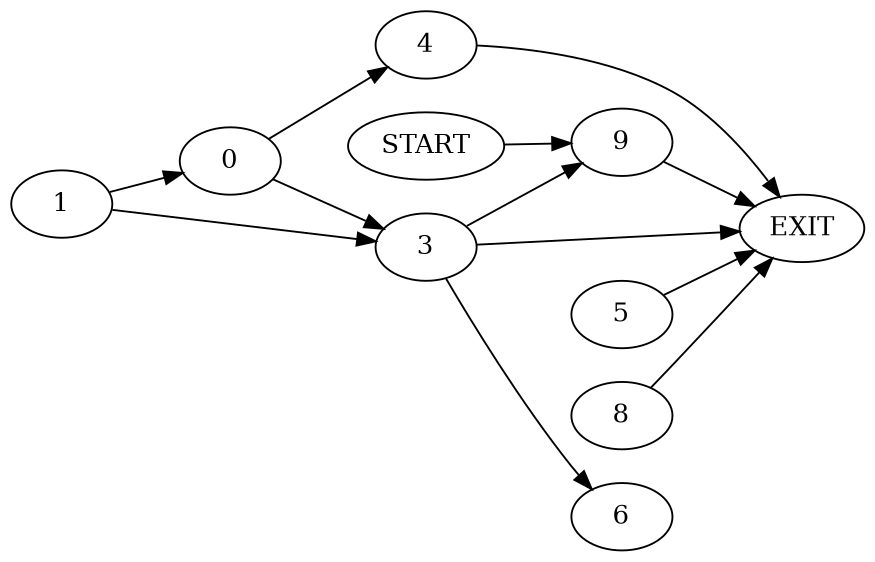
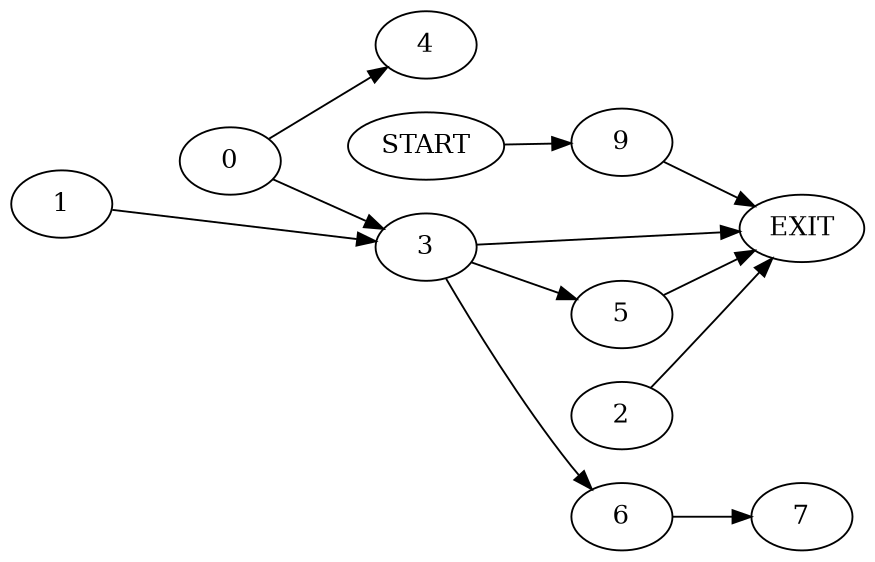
(640, 77) -> none
(137, 185) -> none
(516, 199) -> (515, 278)
(622, 416) -> (622, 416)
none -> (802, 517)
